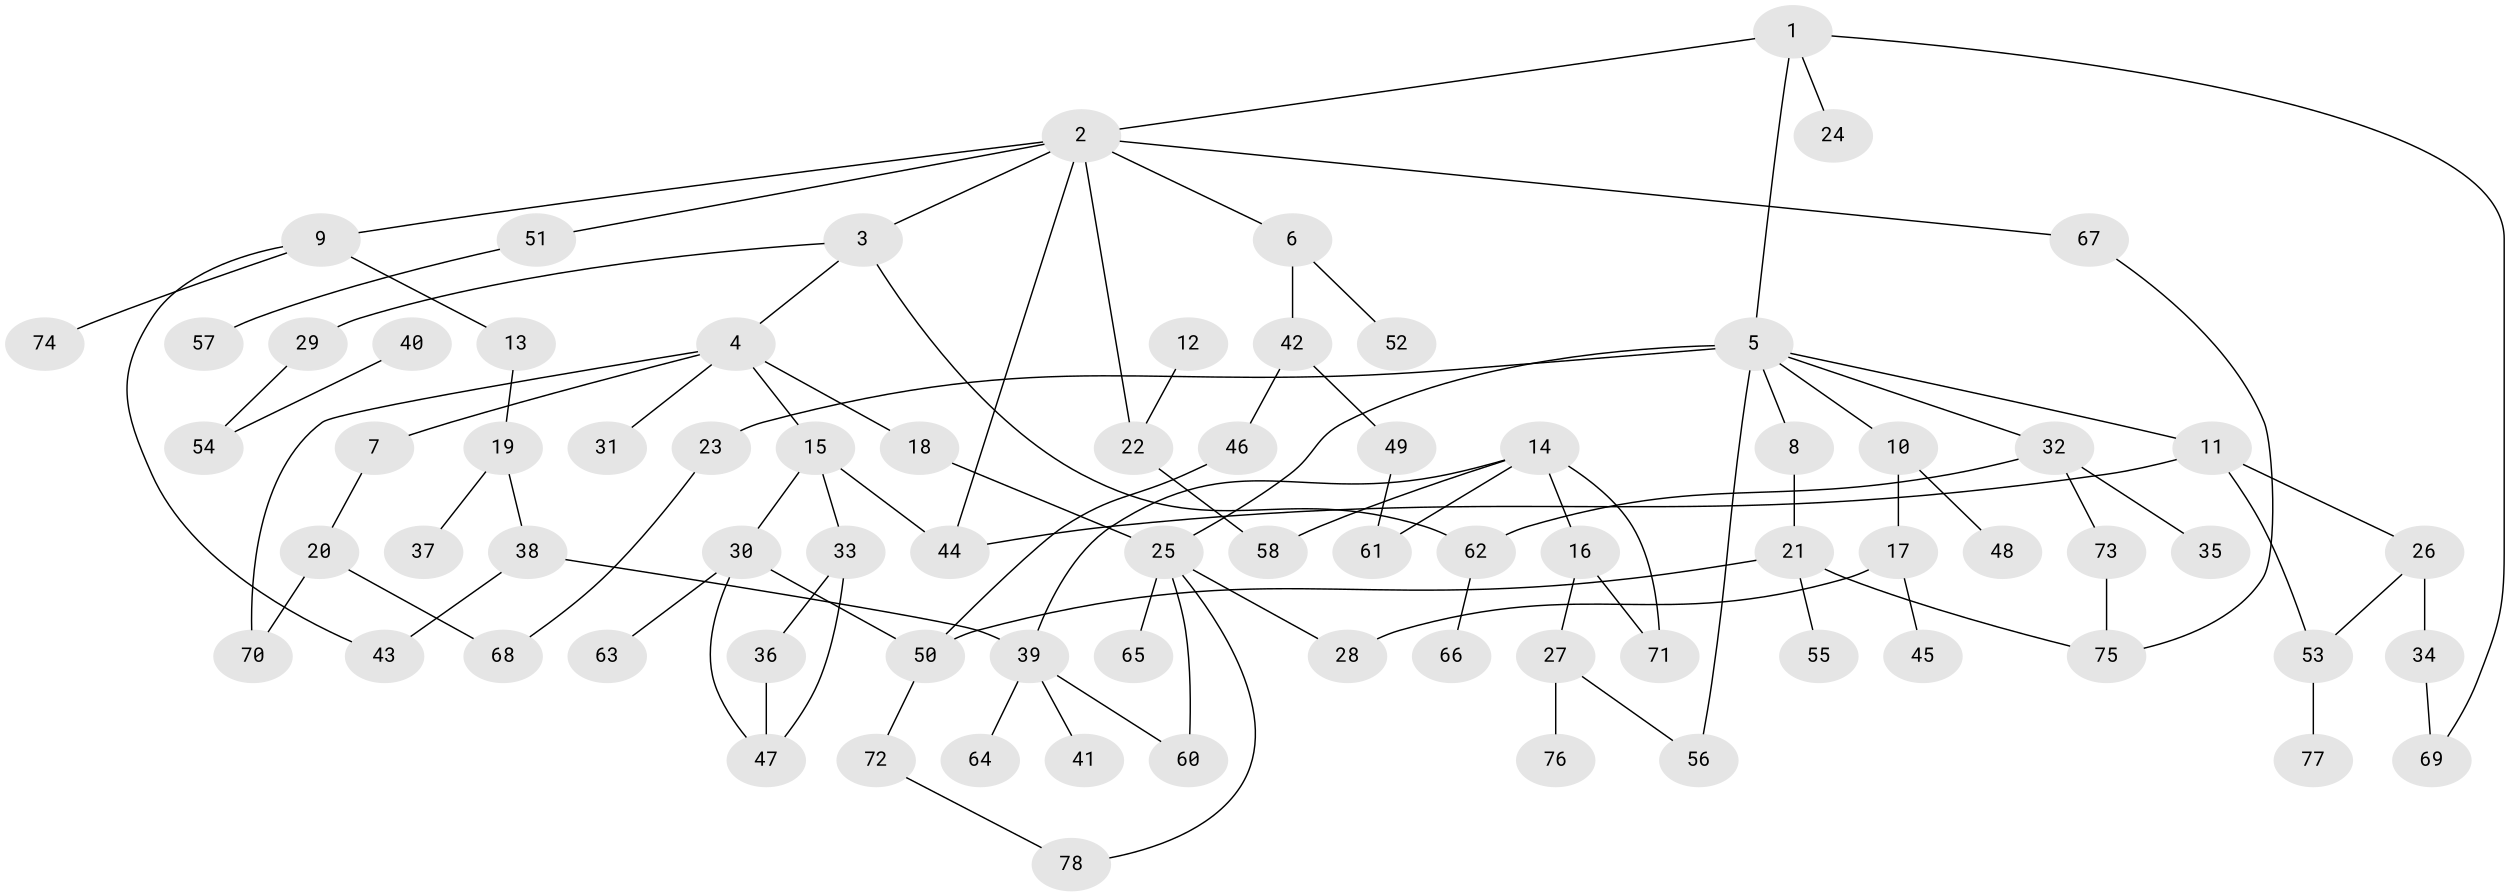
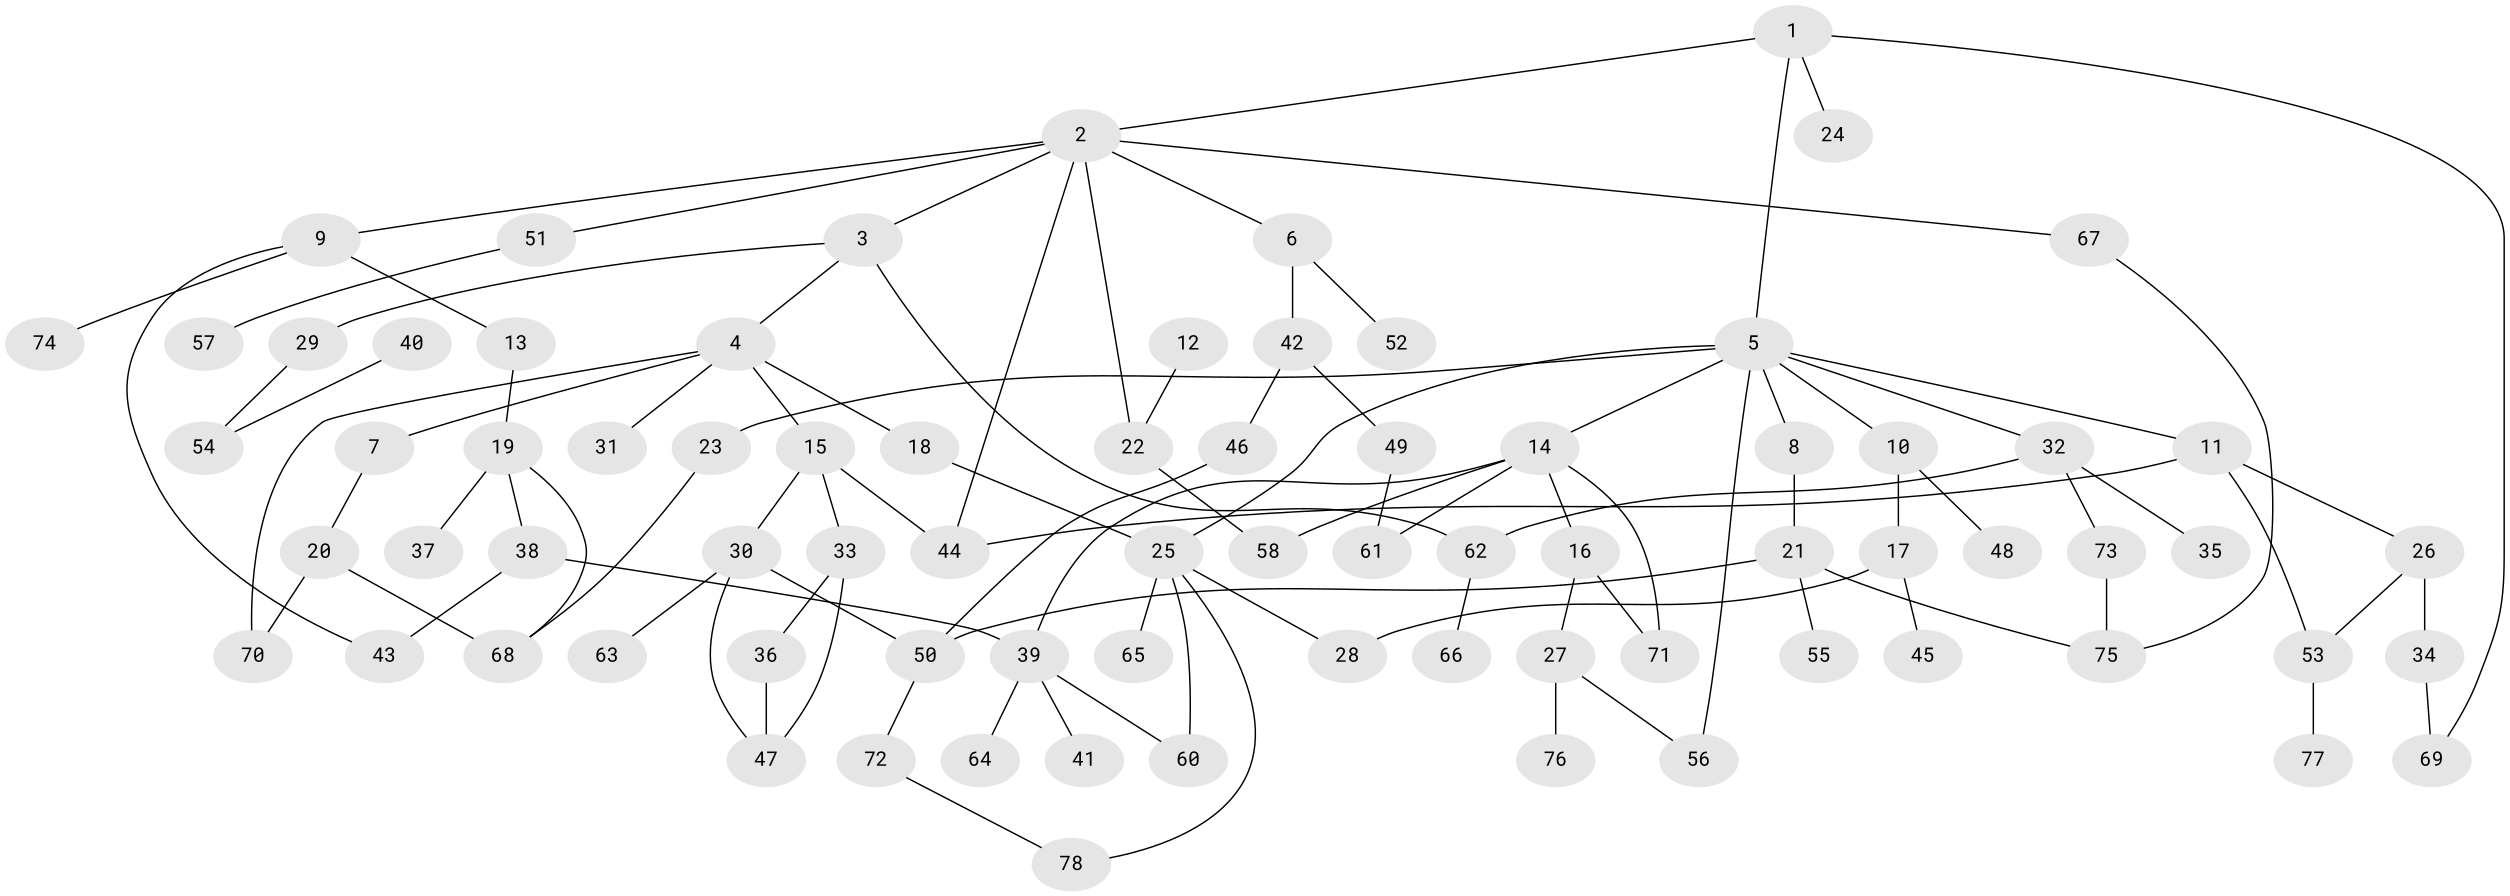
none -> (1647, 396)
none -> (586, 552)
